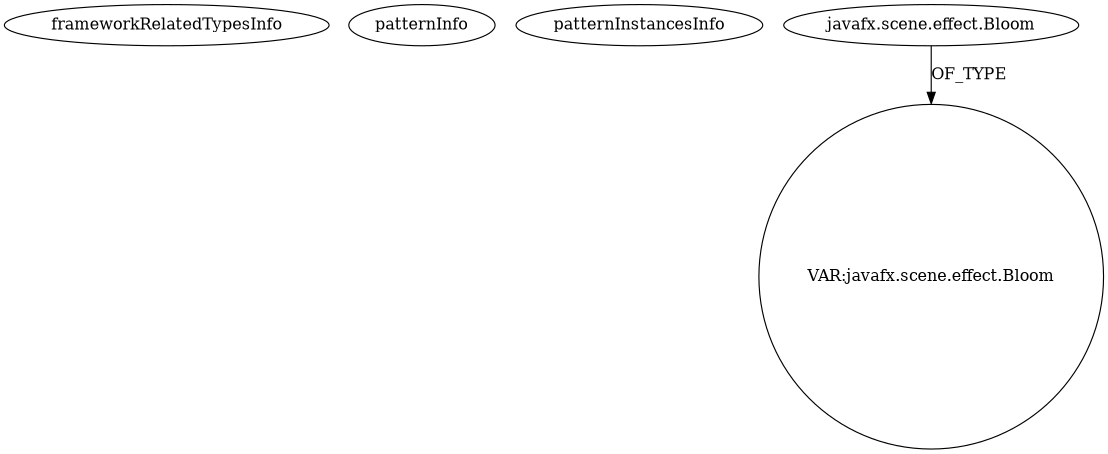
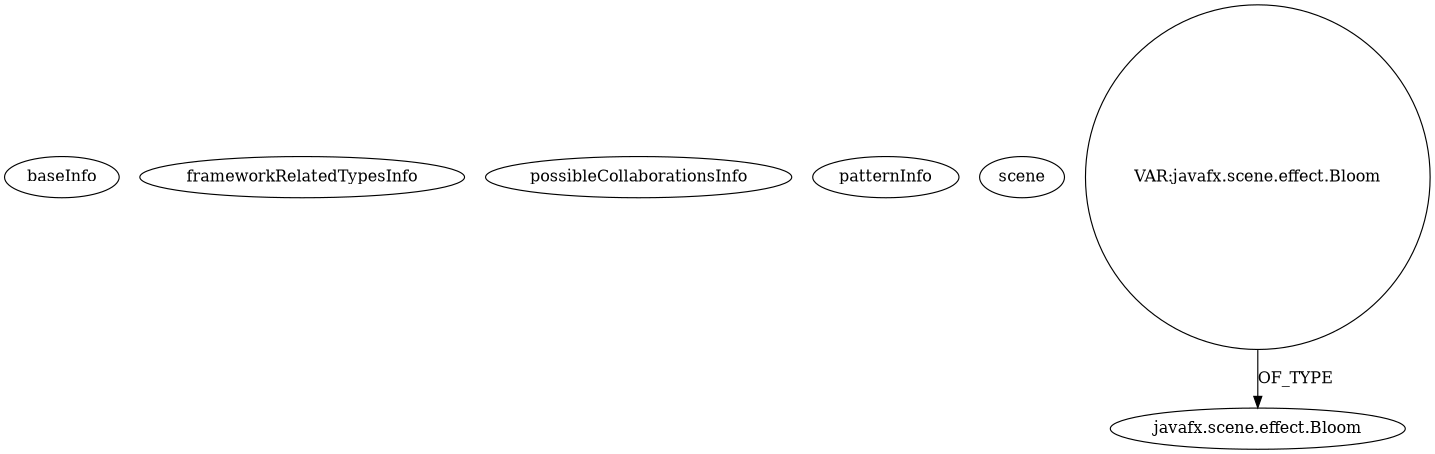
(639, 25) -> (1022, 177)
(931, 69) -> (1258, 373)
none -> (62, 177)
none -> (639, 177)
